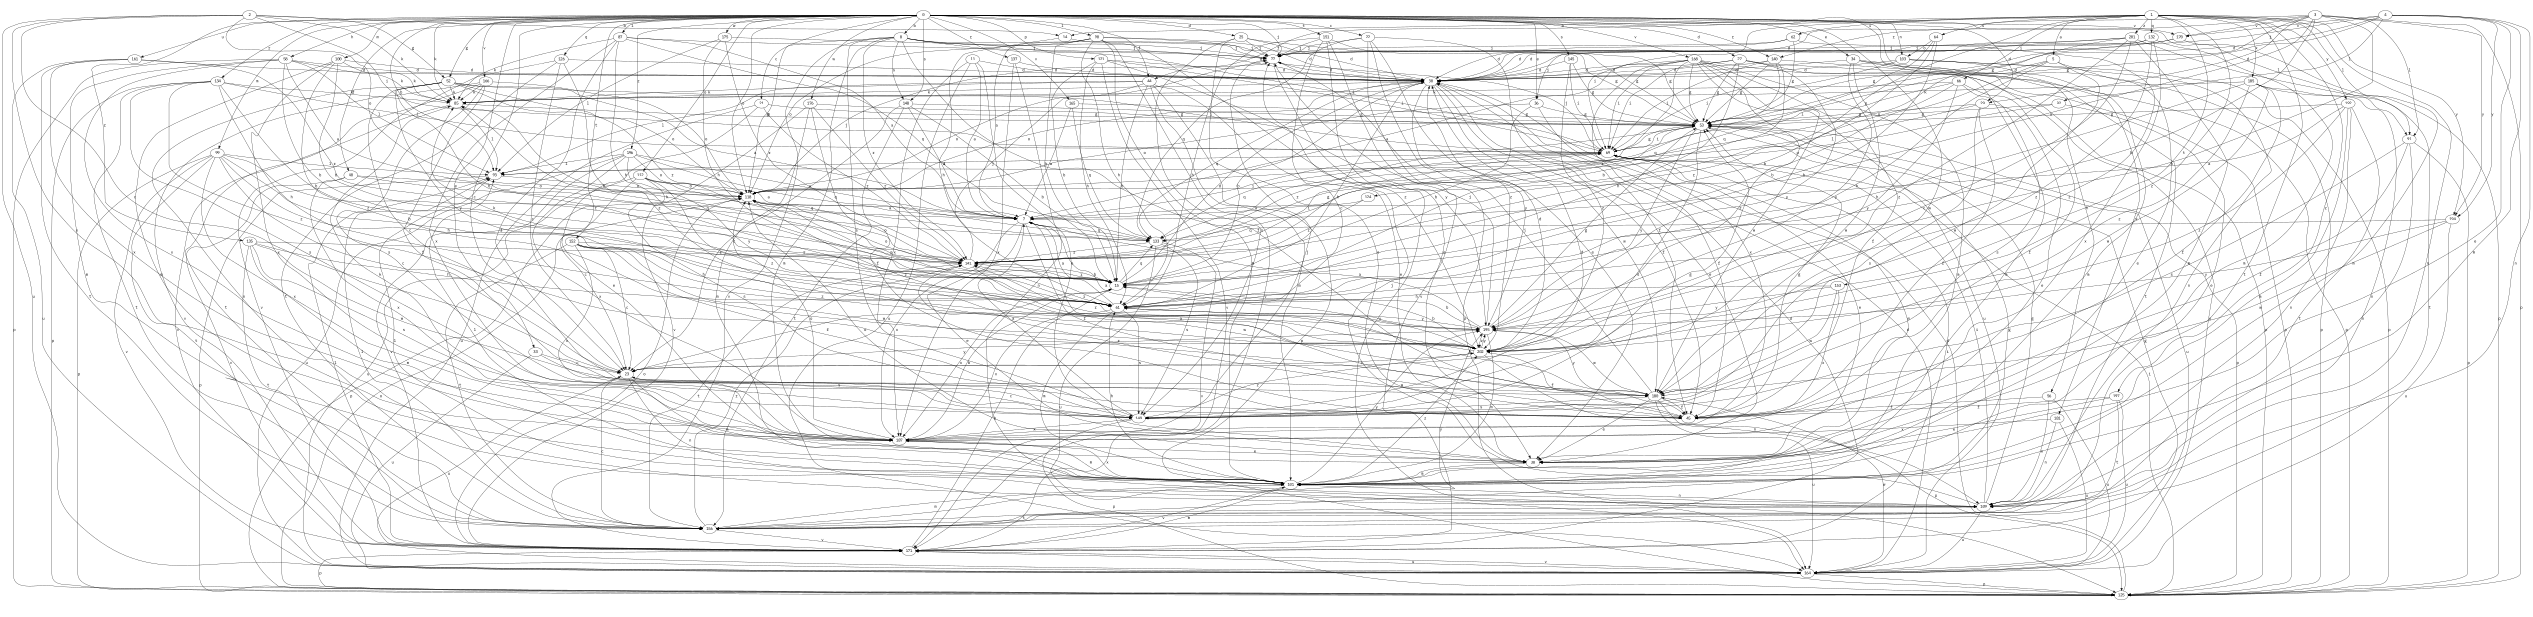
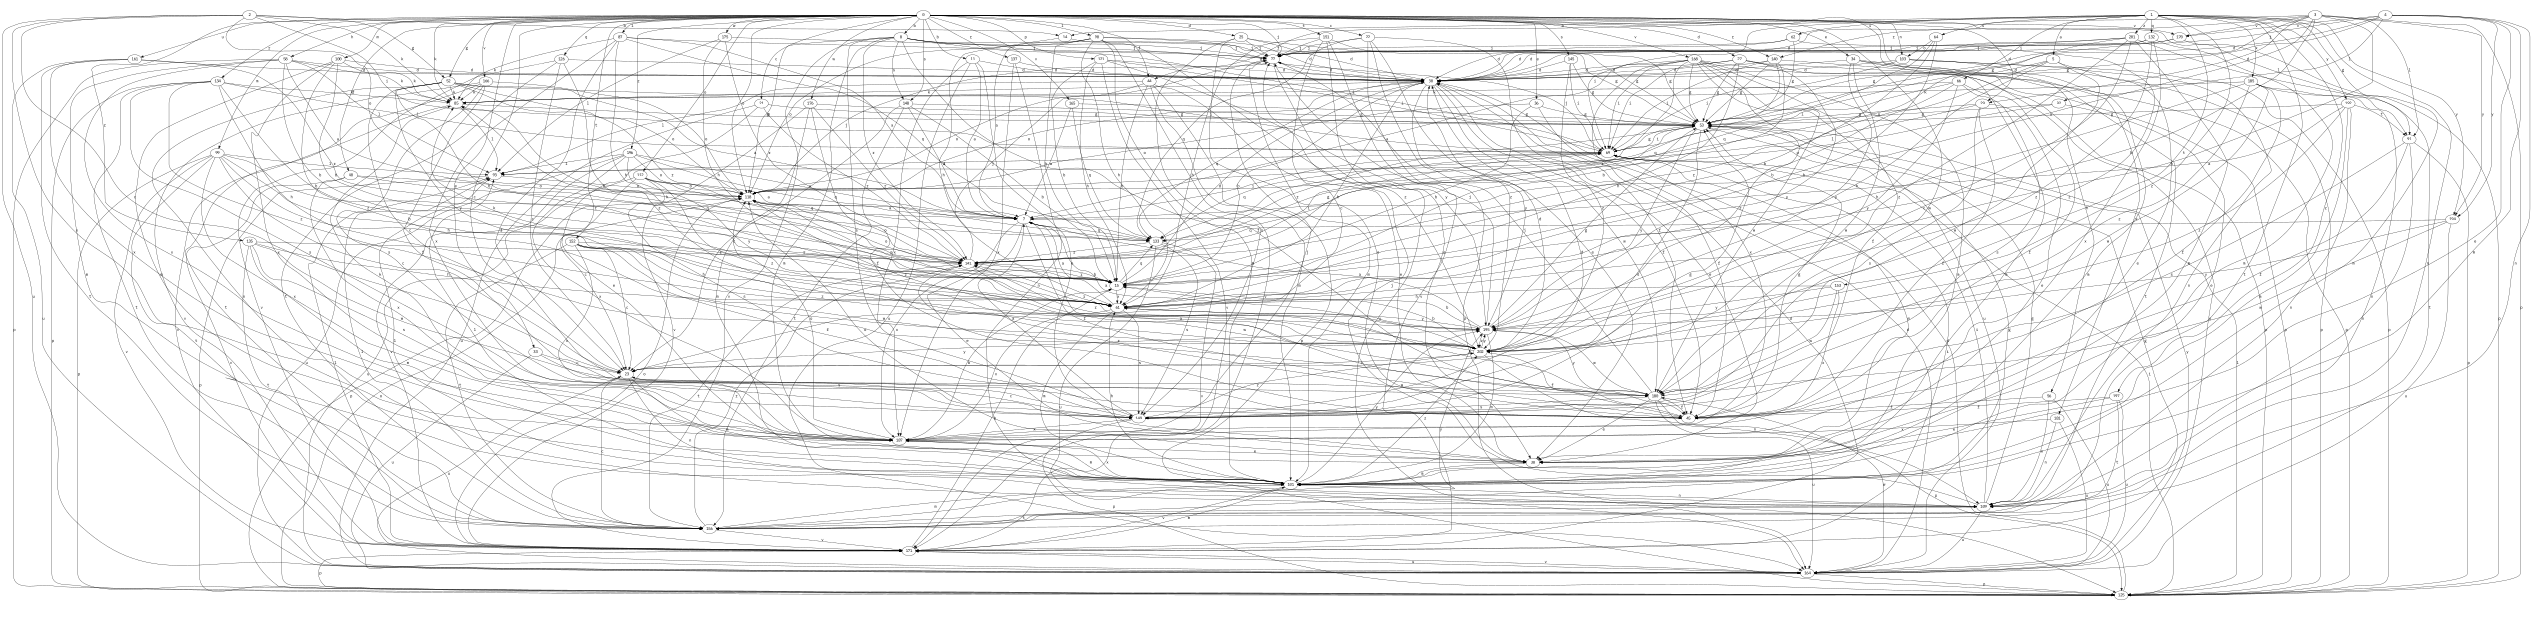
(413, 36) -> (939, 45)
(1843, 51) -> (1950, 48)
(2343, 70) -> (2343, 70)
(770, 89) -> none
(1368, 197) -> none
none -> (1366, 237)
(986, 328) -> (1117, 296)
(2187, 352) -> (2187, 352)
(2238, 363) -> (2238, 363)
(1853, 364) -> none
(1762, 516) -> (2381, 116)
